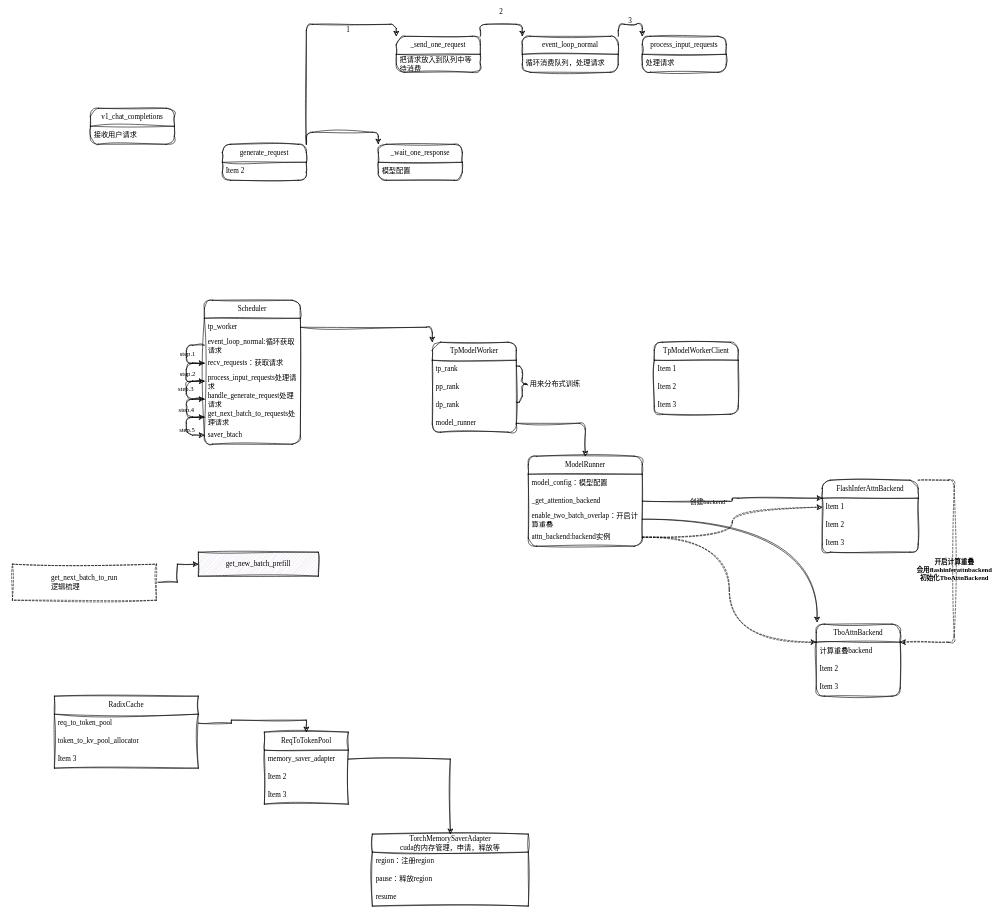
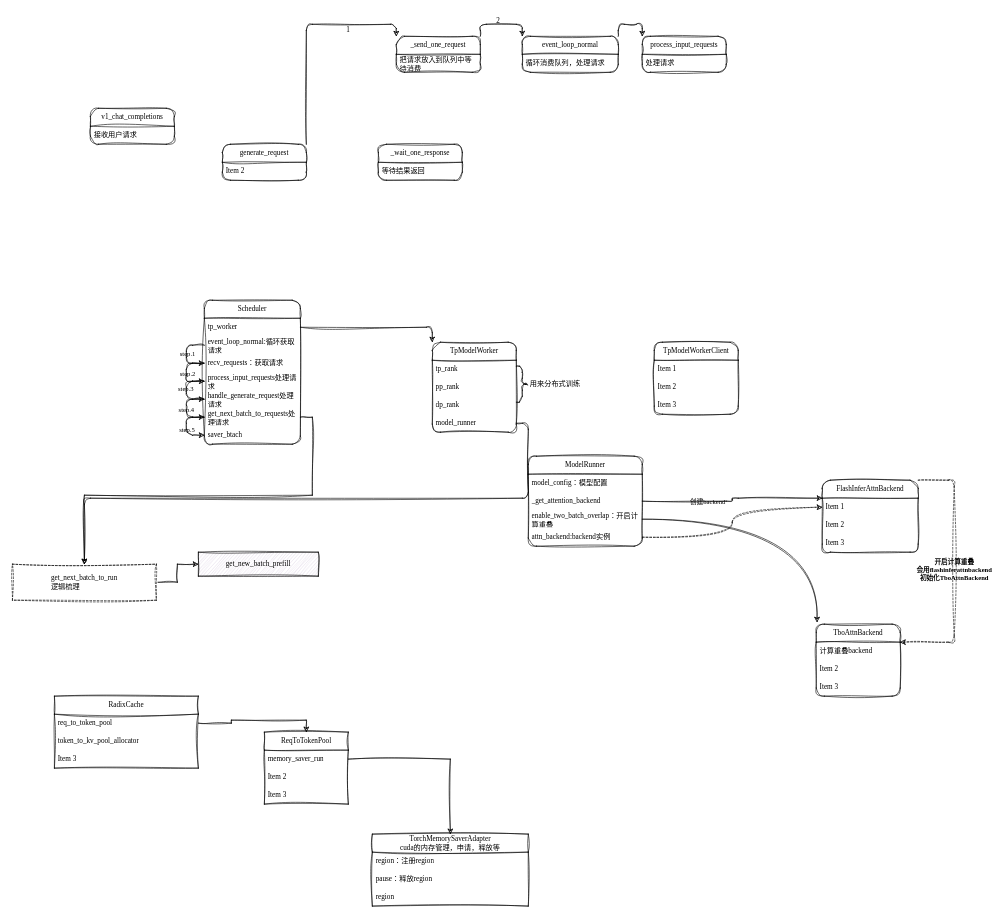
(501, 12) -> (498, 21)
(630, 21) -> none
(366, 132) -> none
(396, 171) -> (404, 171)
(569, 423) -> (317, 498)
none -> (300, 495)
(730, 598) -> none
(307, 759) -> (300, 759)
(388, 897) -> (387, 897)
